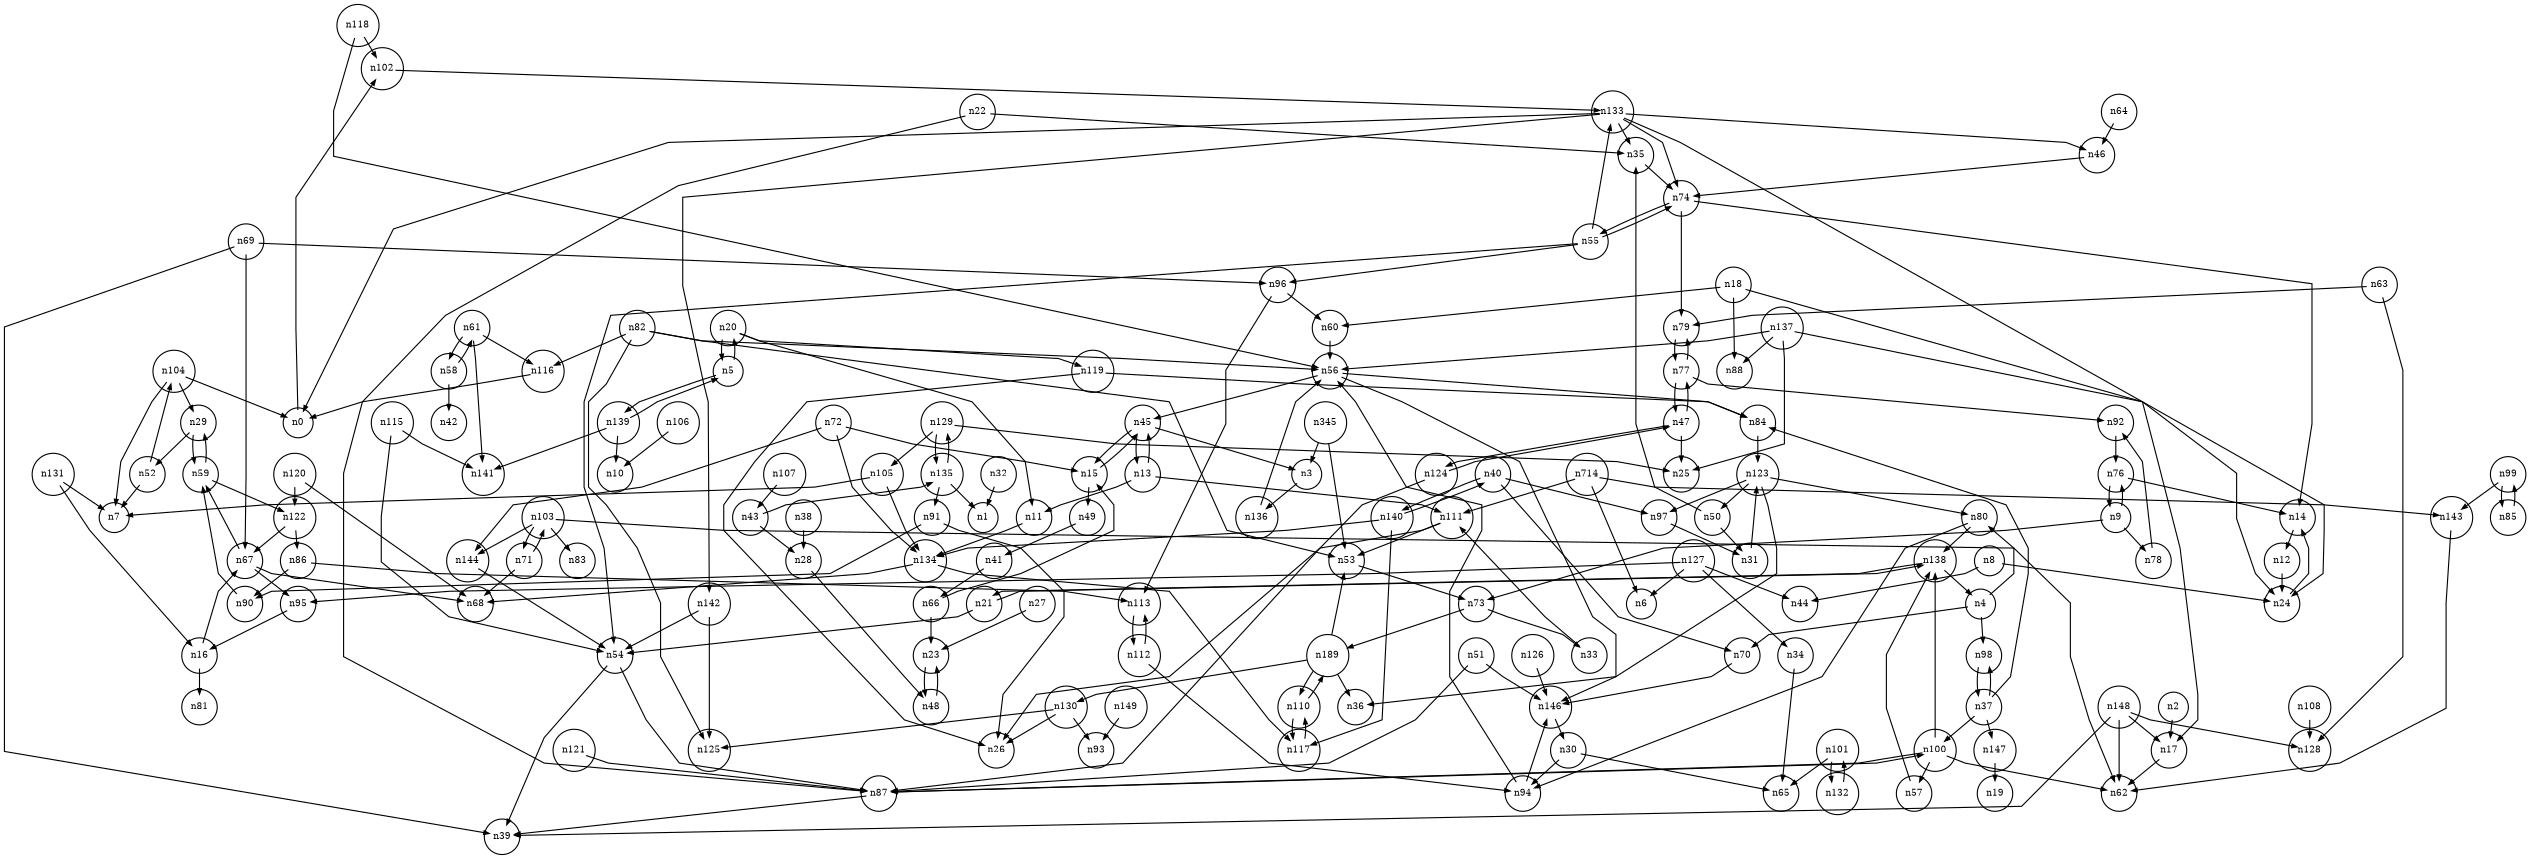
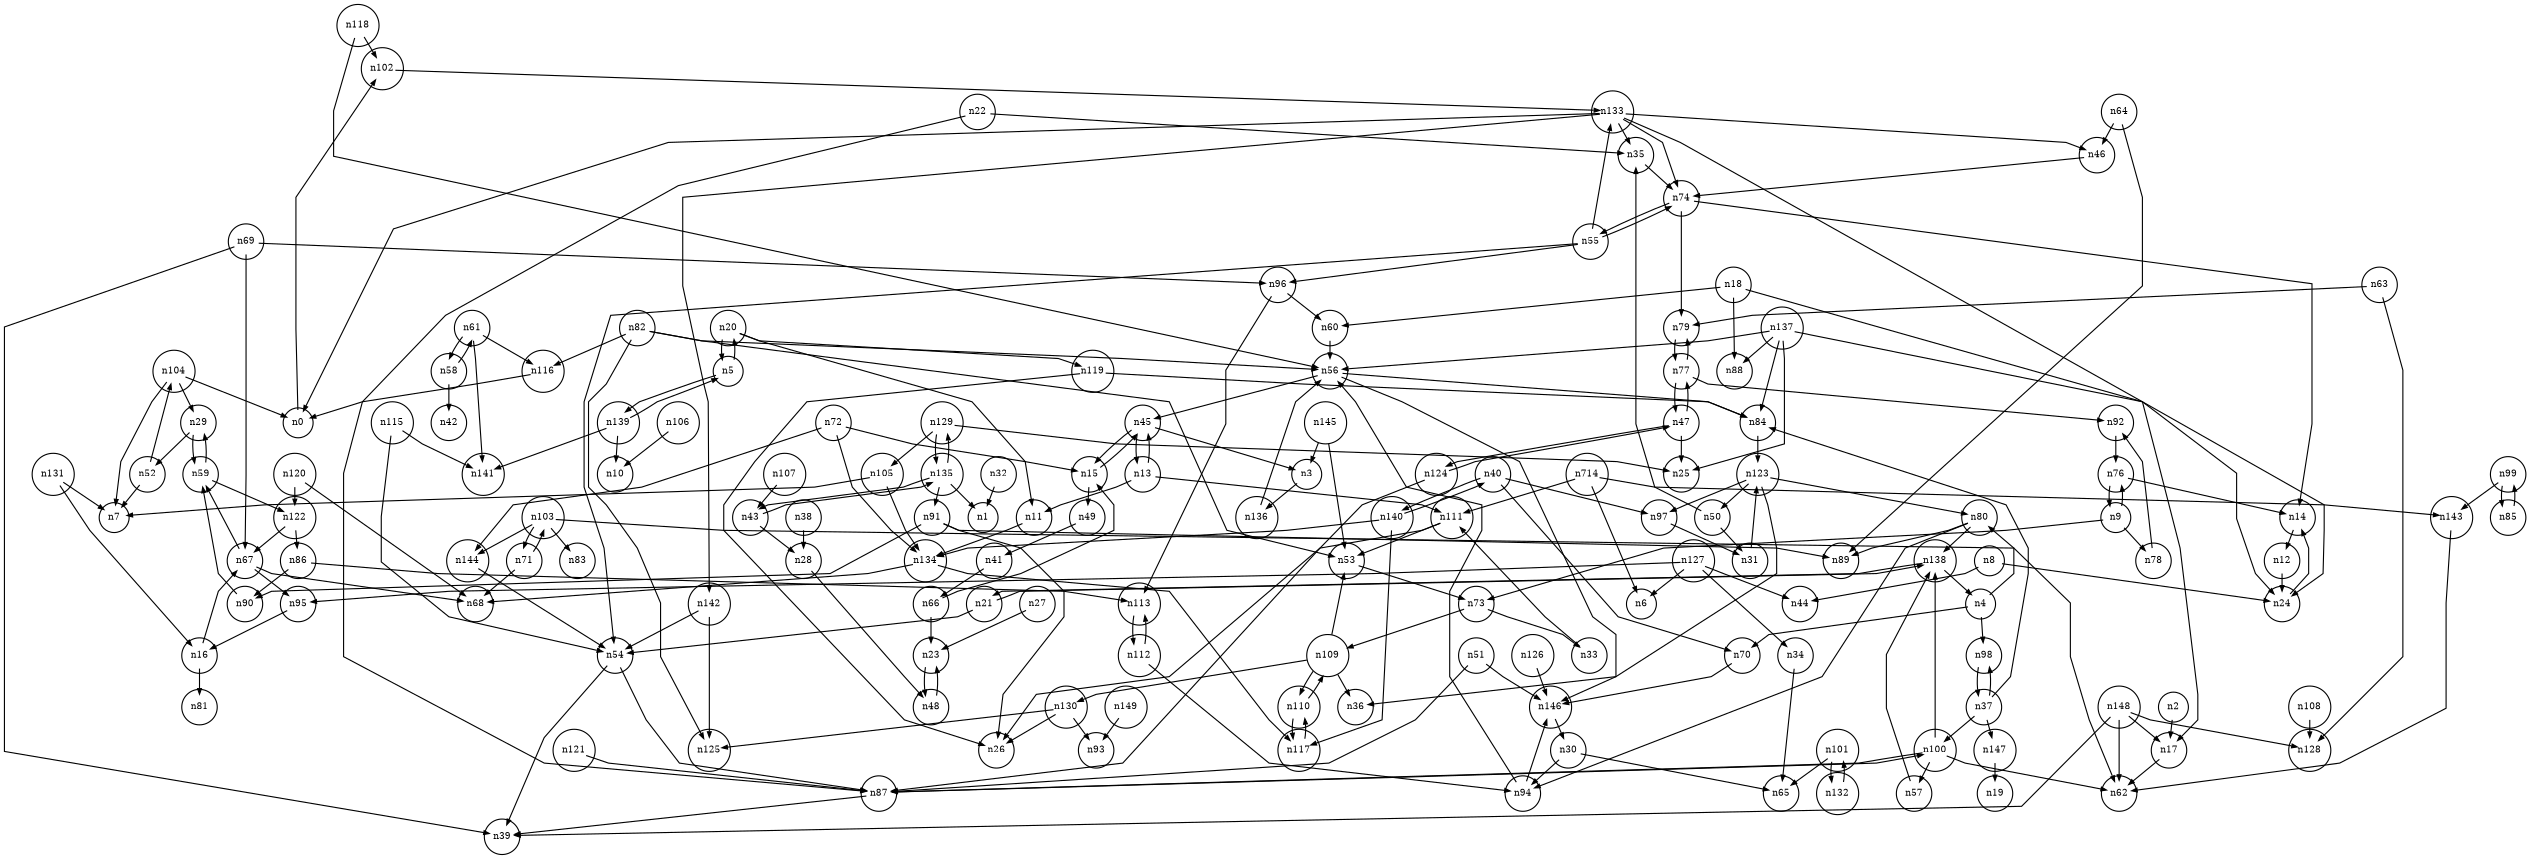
none -> (1771, 373)
(1326, 423) -> (1326, 423)
none -> (848, 494)
none -> (1841, 561)
(1328, 656) -> (1328, 656)
